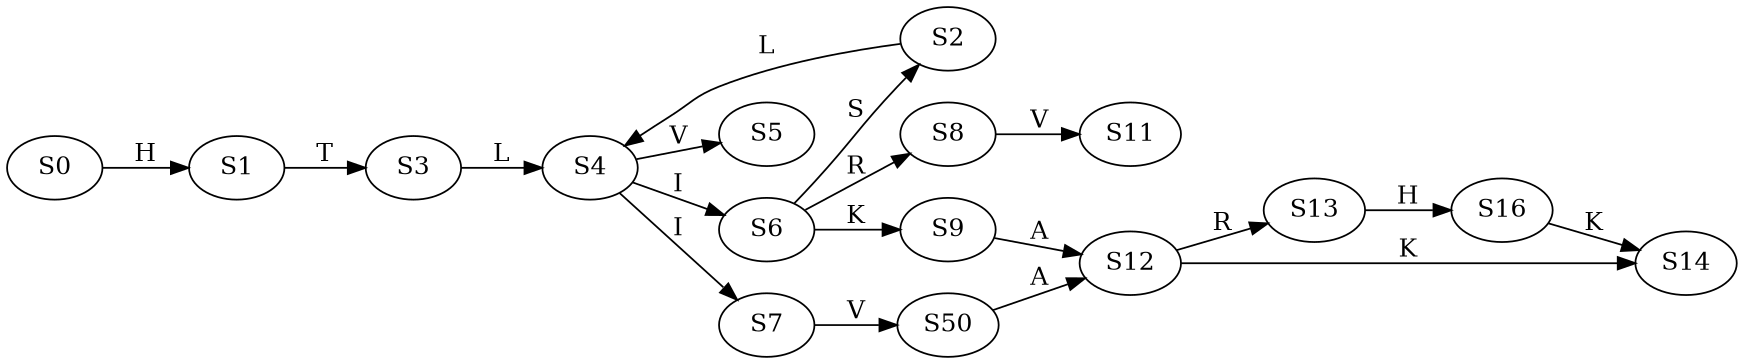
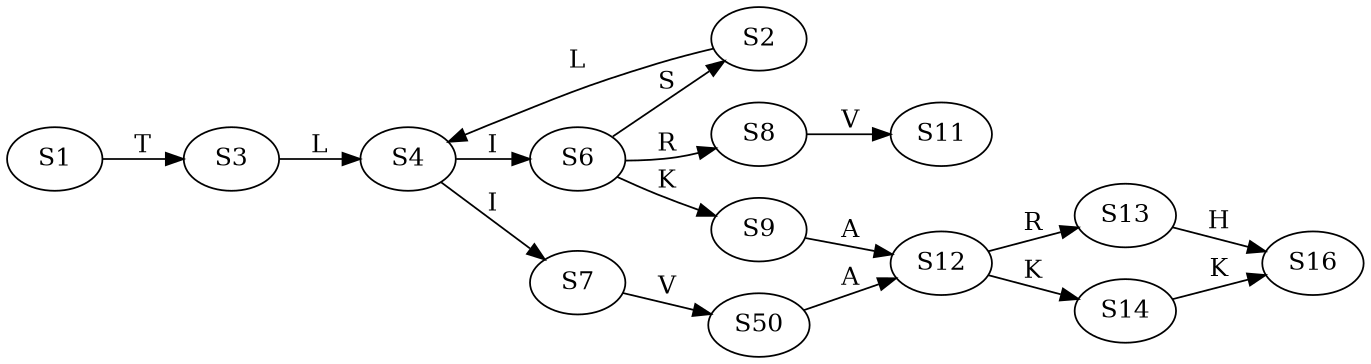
(767, 134) -> none
(55, 168) -> none
(1585, 234) -> (1210, 289)
